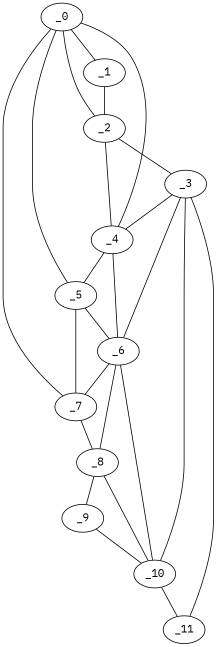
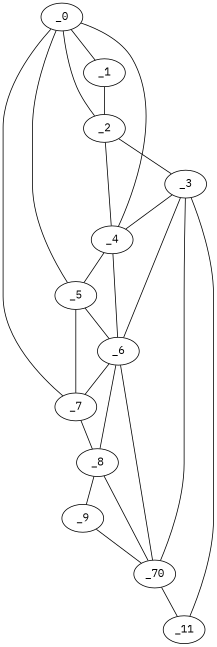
(155, 574) -> (155, 574)
